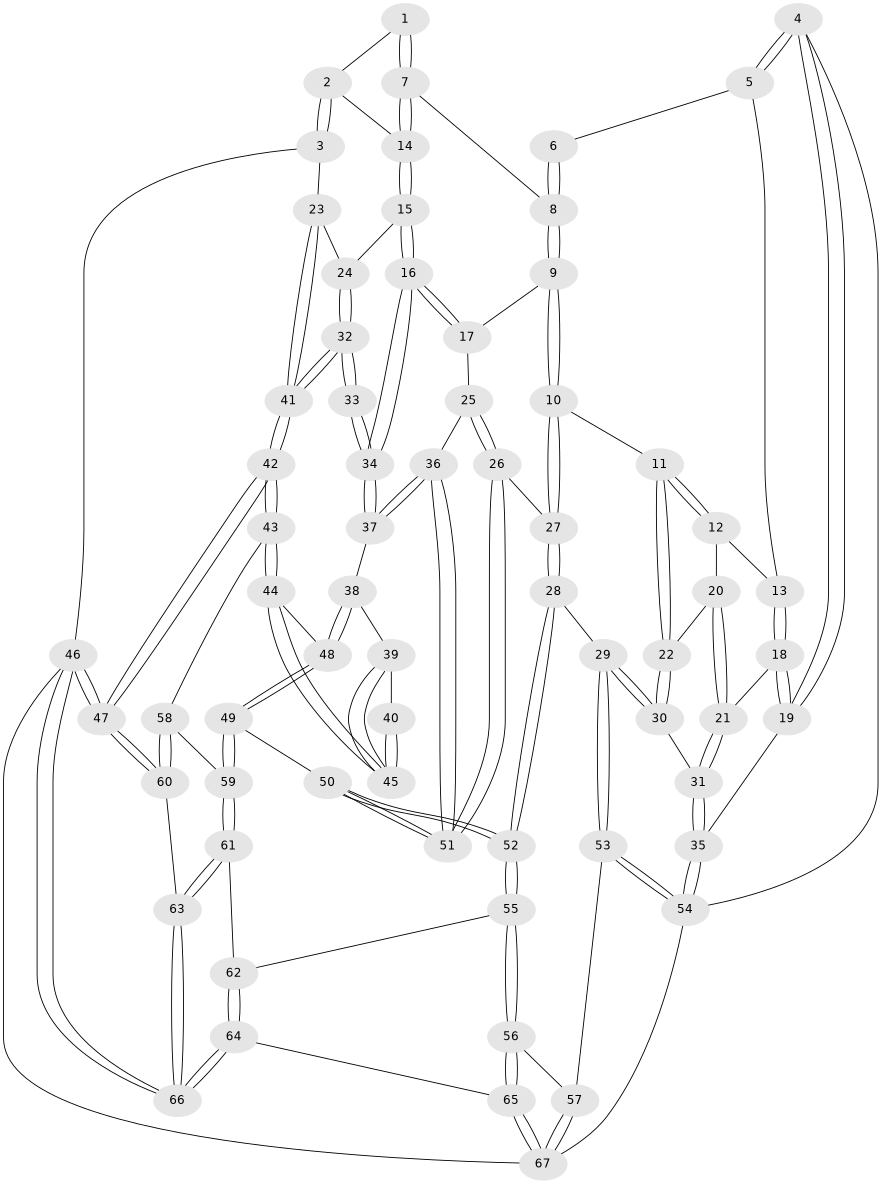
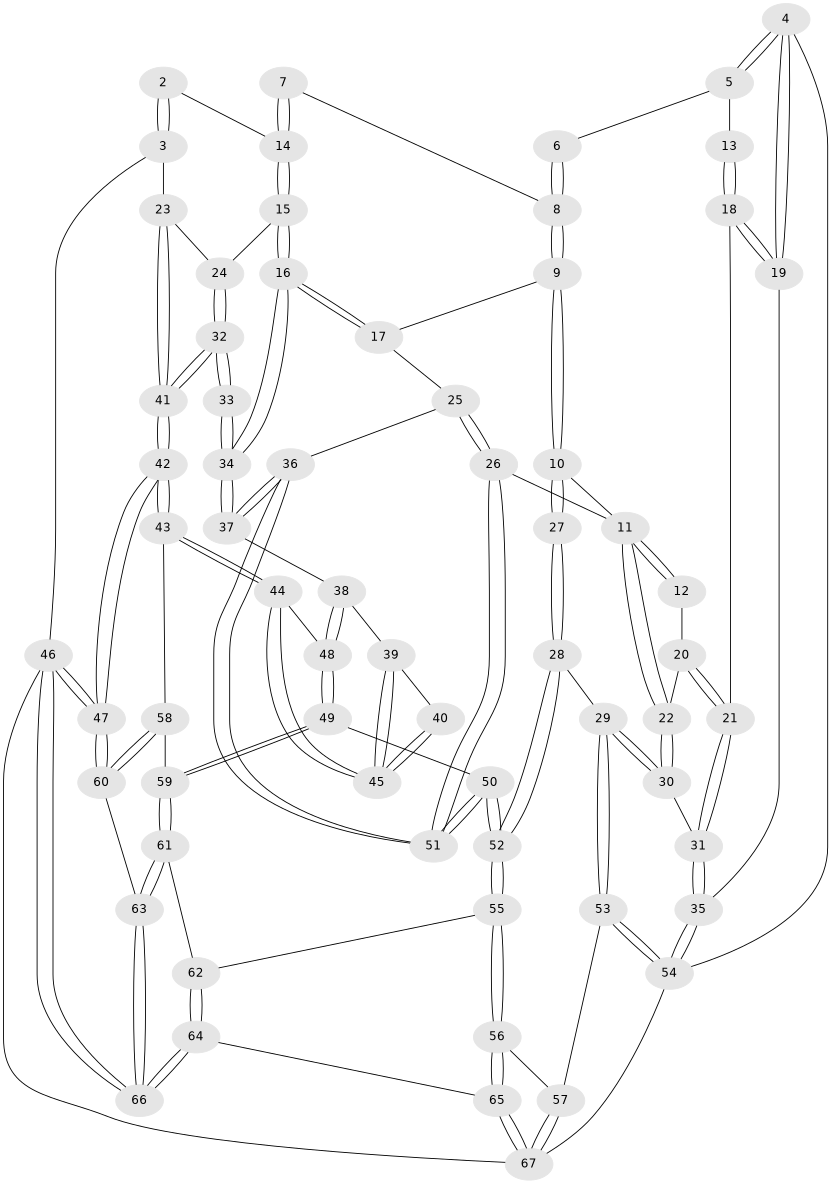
(405, 19) -> none
(526, 496) -> (557, 495)
(748, 560) -> none
